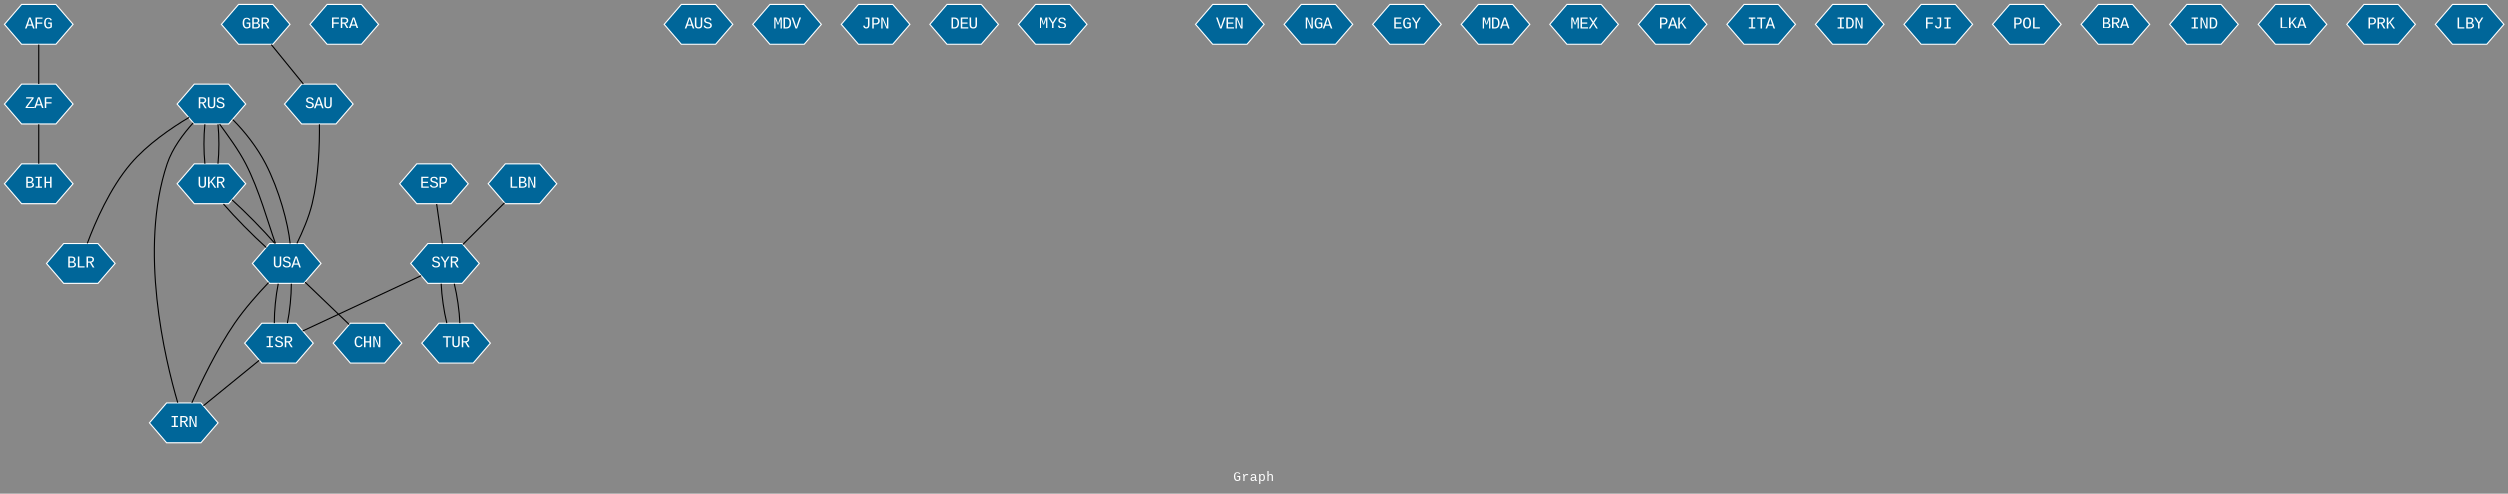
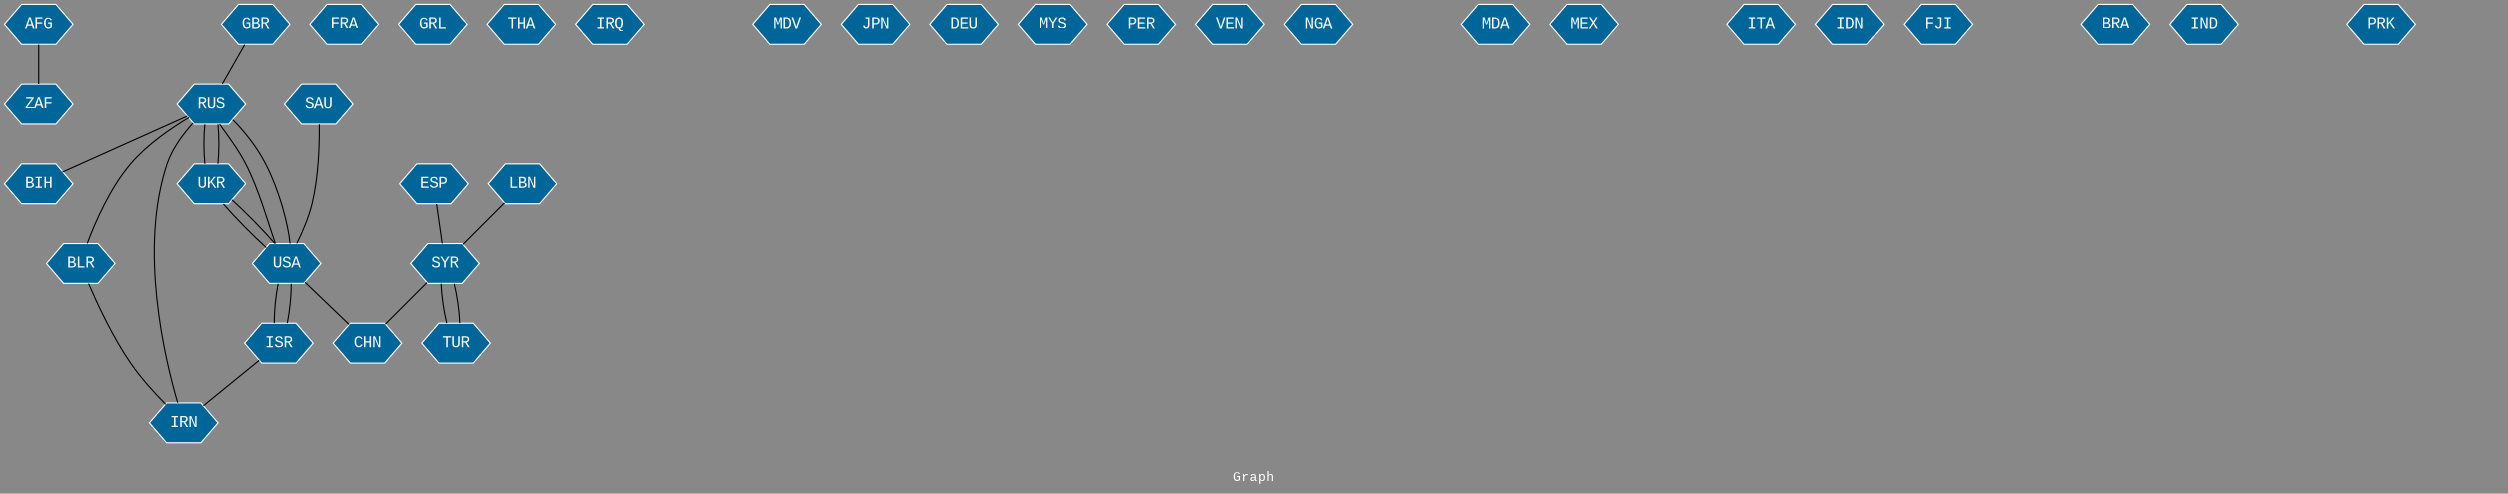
none -> (433, 24)
none -> (521, 24)
none -> (610, 24)
(698, 24) -> none
none -> (1141, 24)
(1407, 24) -> none
(1673, 24) -> none
(2027, 24) -> none
(2292, 24) -> none
(2470, 24) -> none
(287, 64) -> (233, 64)
(39, 144) -> (125, 144)
(362, 303) -> (406, 303)
(225, 339) -> (121, 348)
